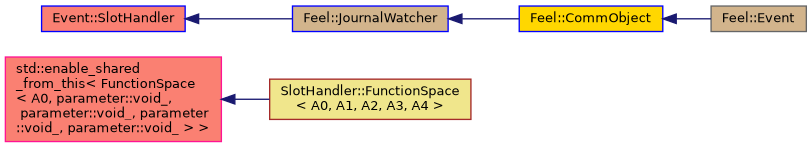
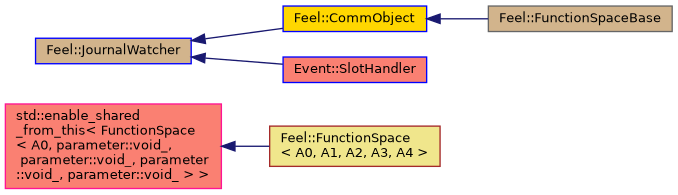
(245, 19) -> (244, 61)
(759, 19) -> (580, 19)
(370, 99) -> (355, 146)
